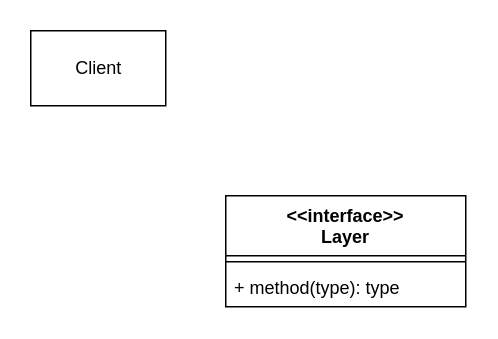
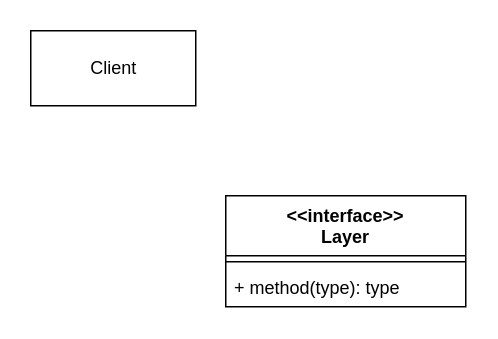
(98, 68) -> (113, 68)
